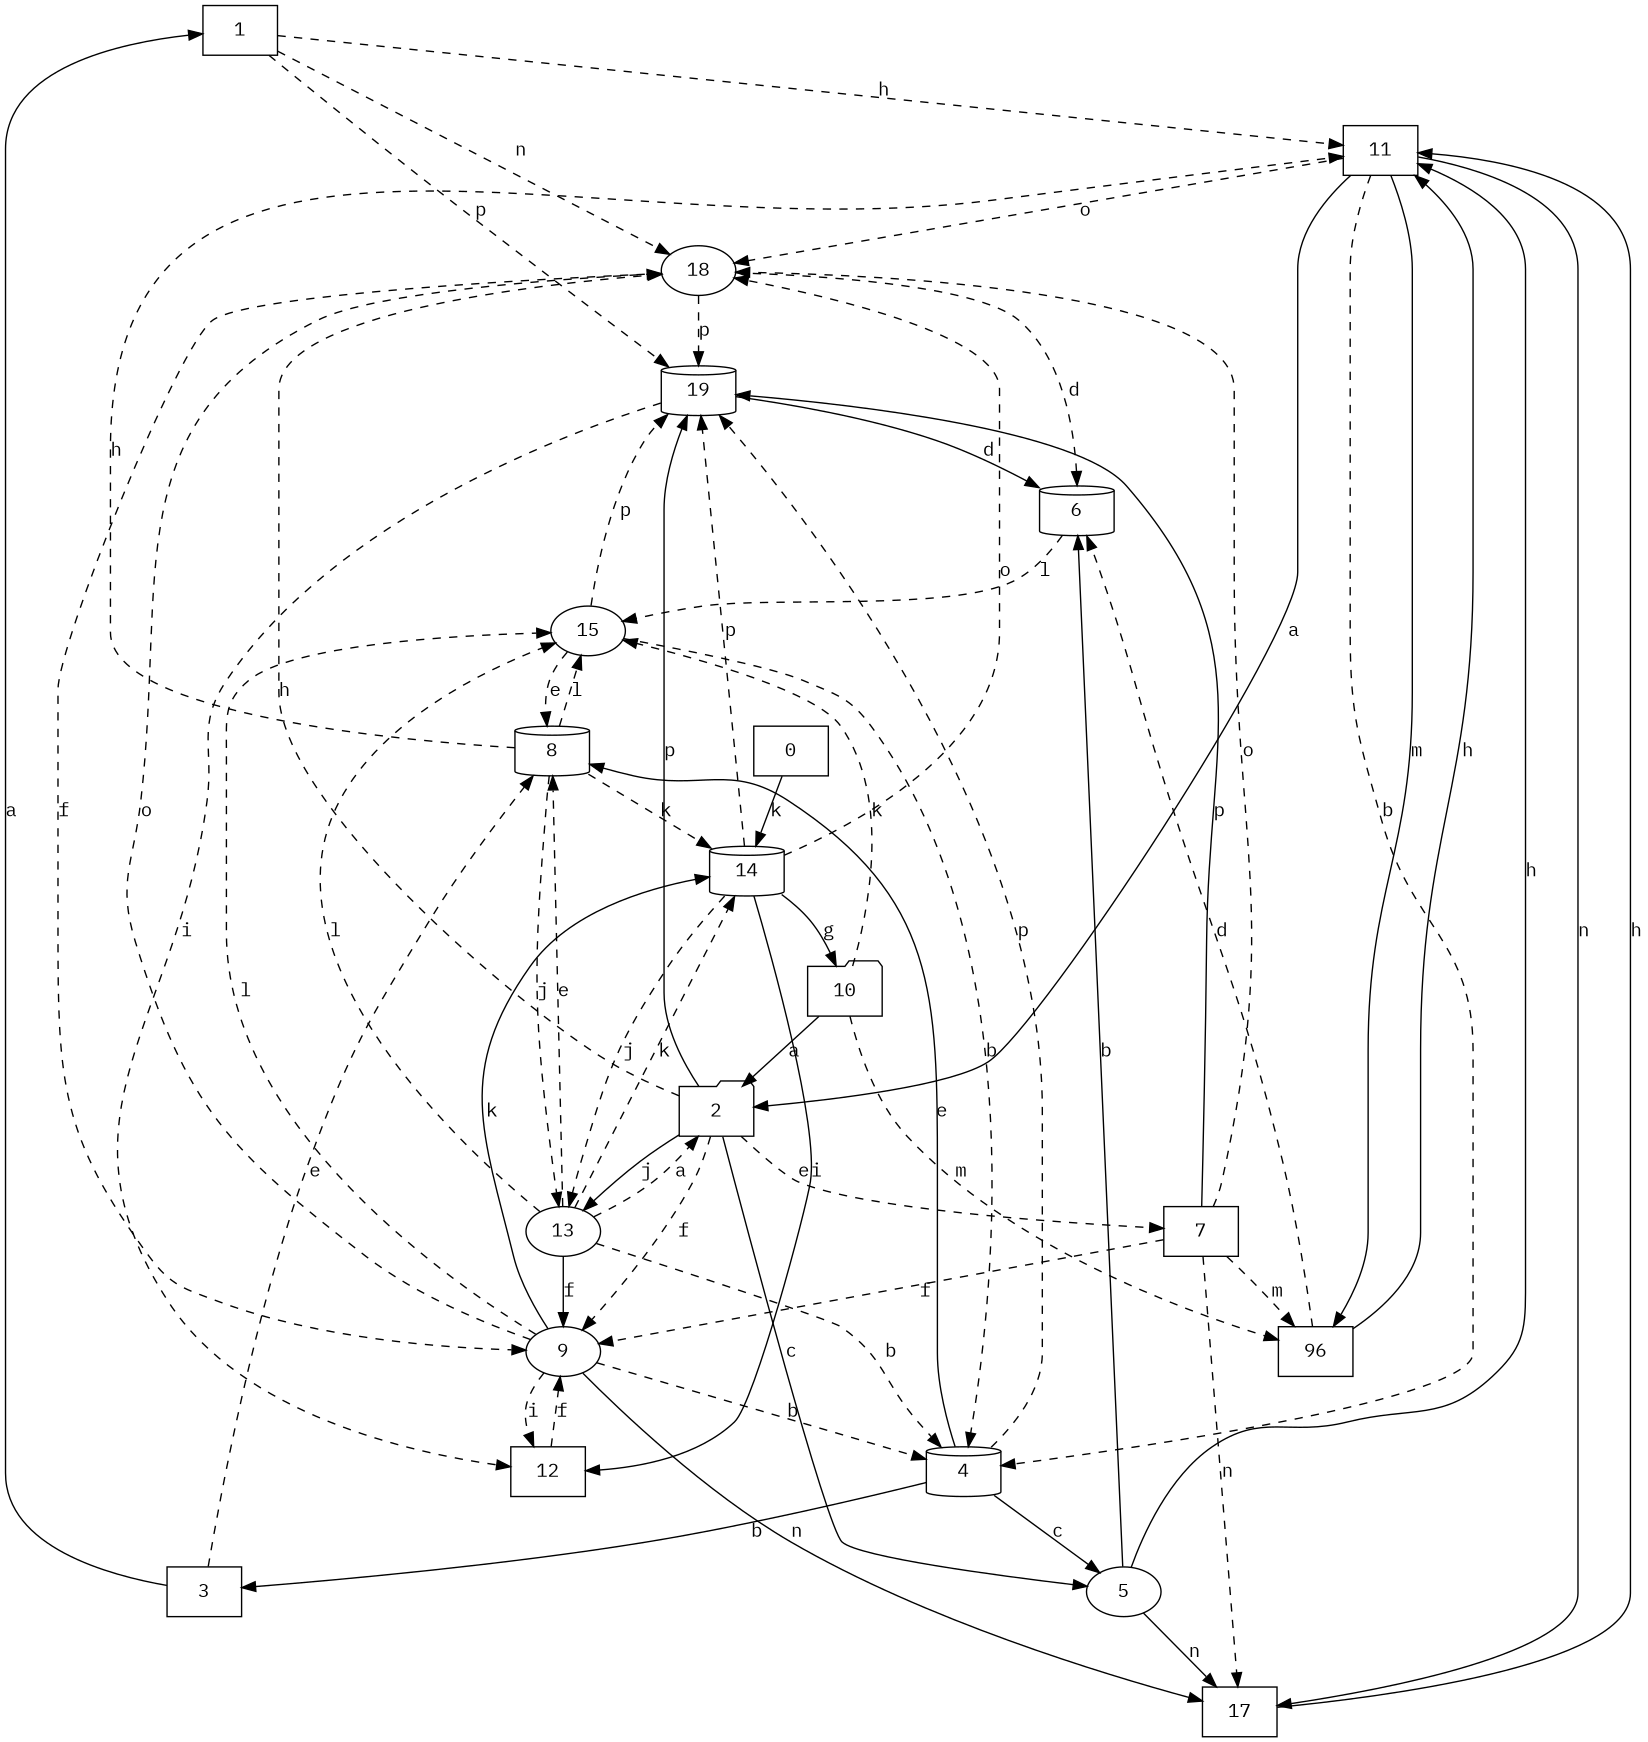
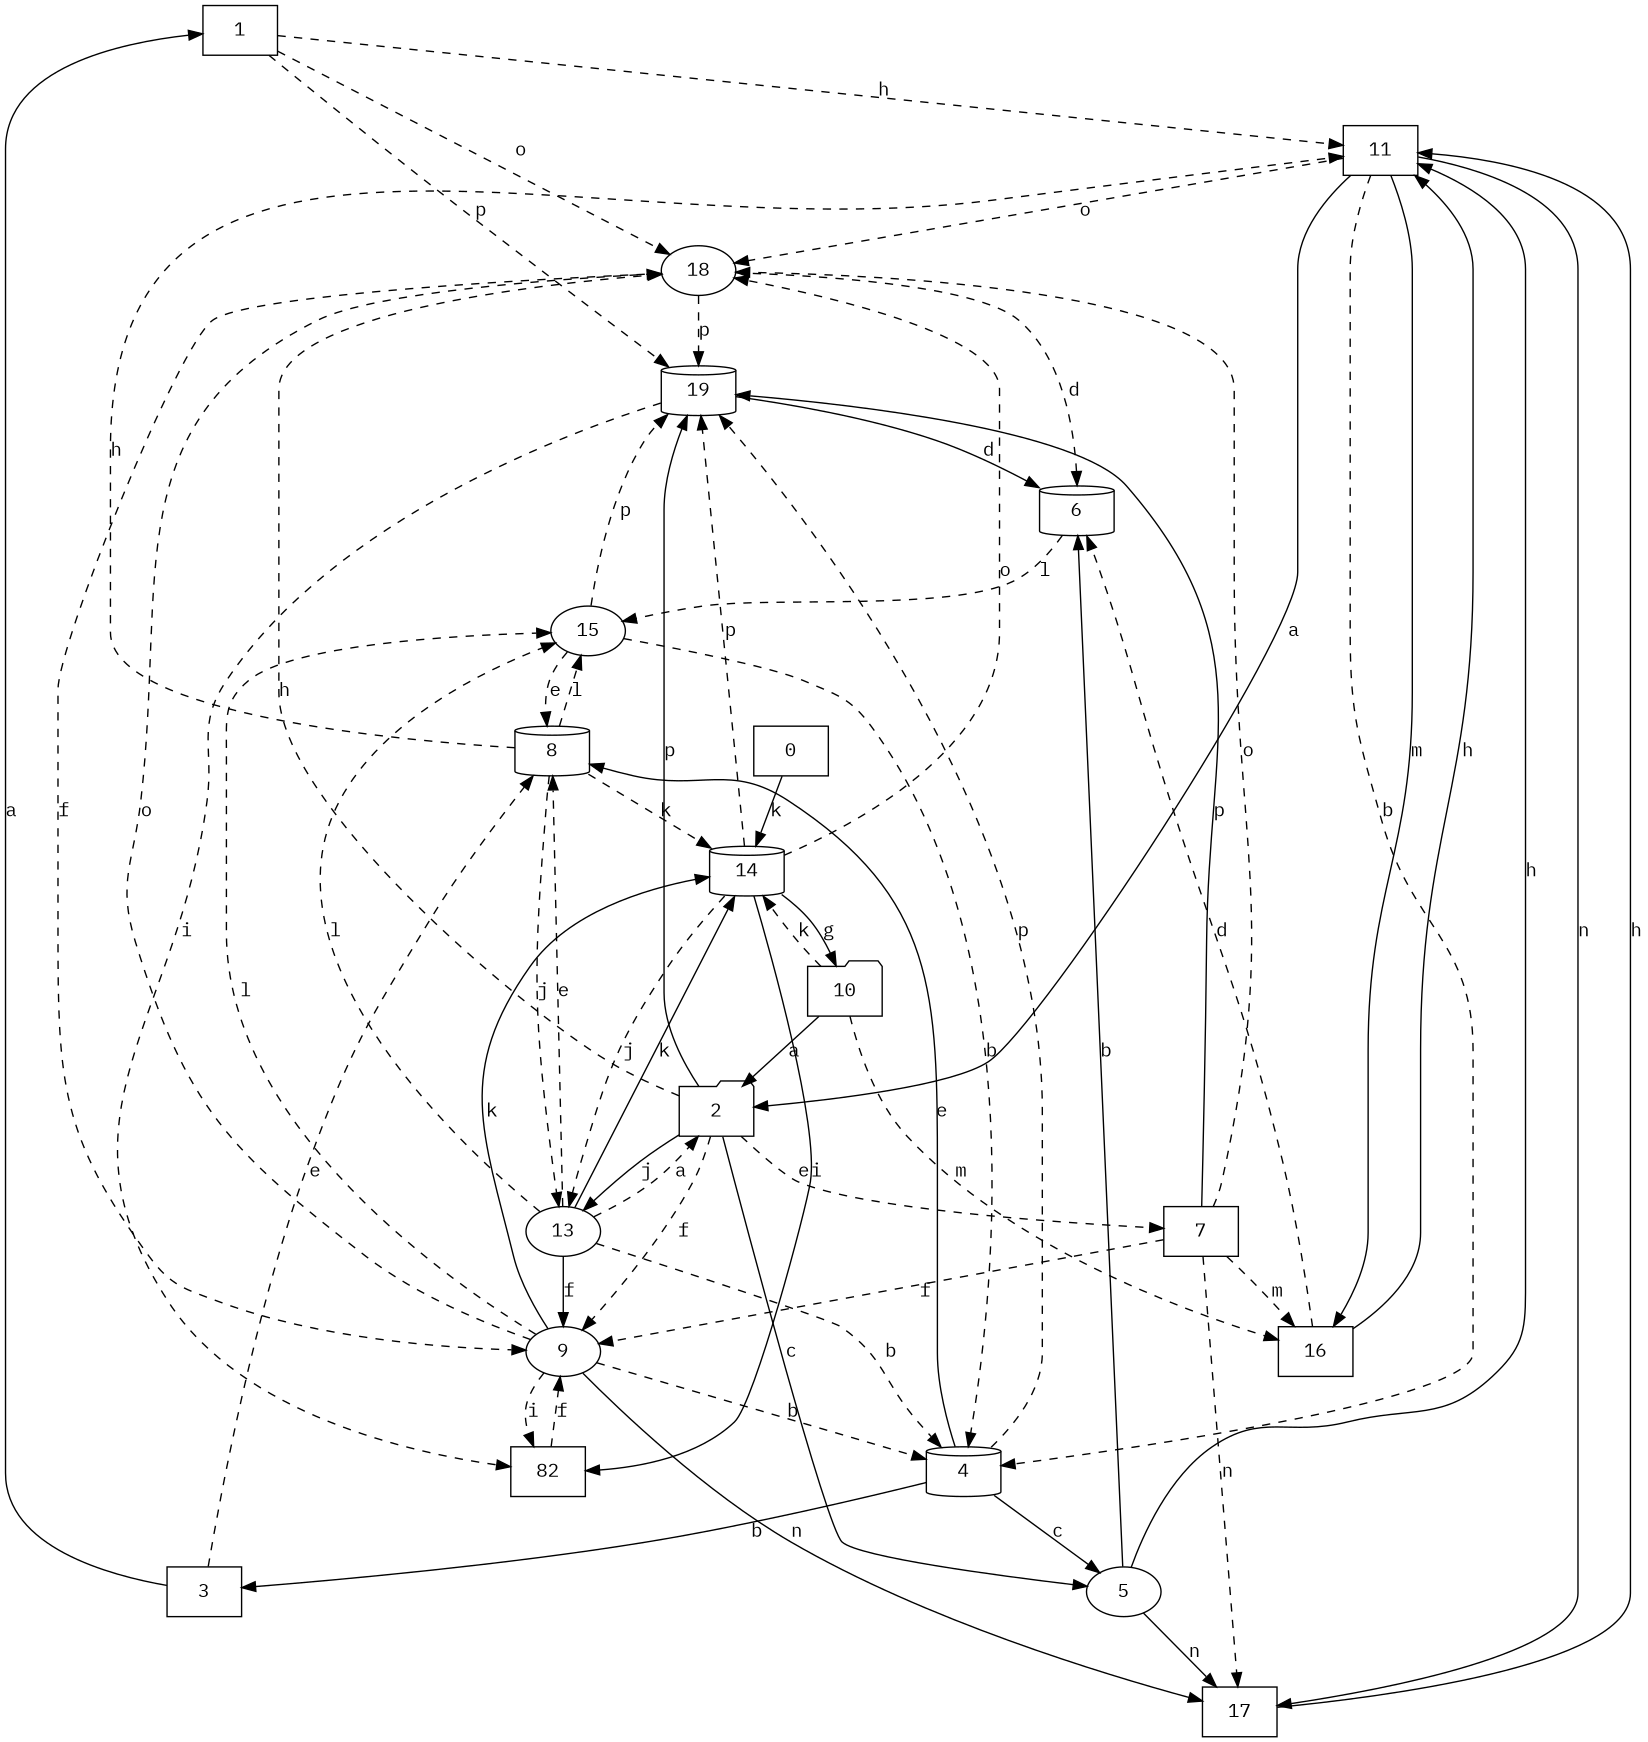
(521, 150) -> (521, 150)
(847, 737) -> (795, 938)
(651, 1058) -> (651, 1058)
(1316, 1352) -> (1316, 1352)
(548, 1472) -> (548, 1472)
